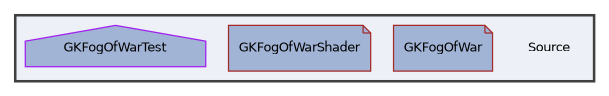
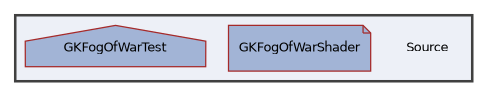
(116, 48) -> (116, 48)
(443, 48) -> none
